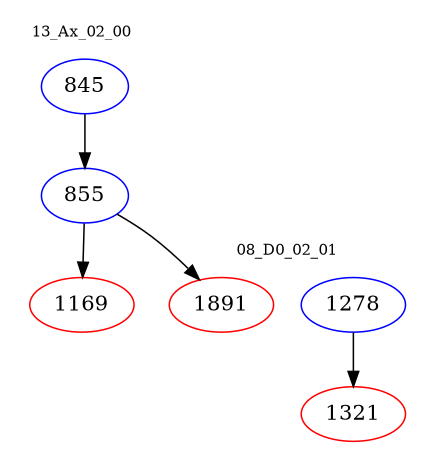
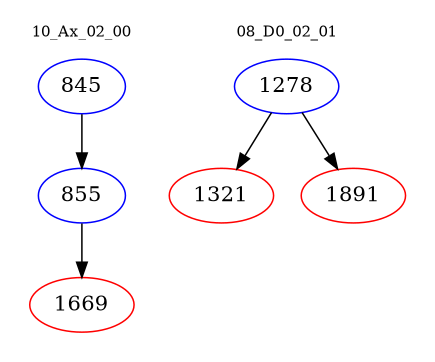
(82, 33) -> (82, 33)
(168, 250) -> (316, 134)
(82, 305) -> (82, 305)
